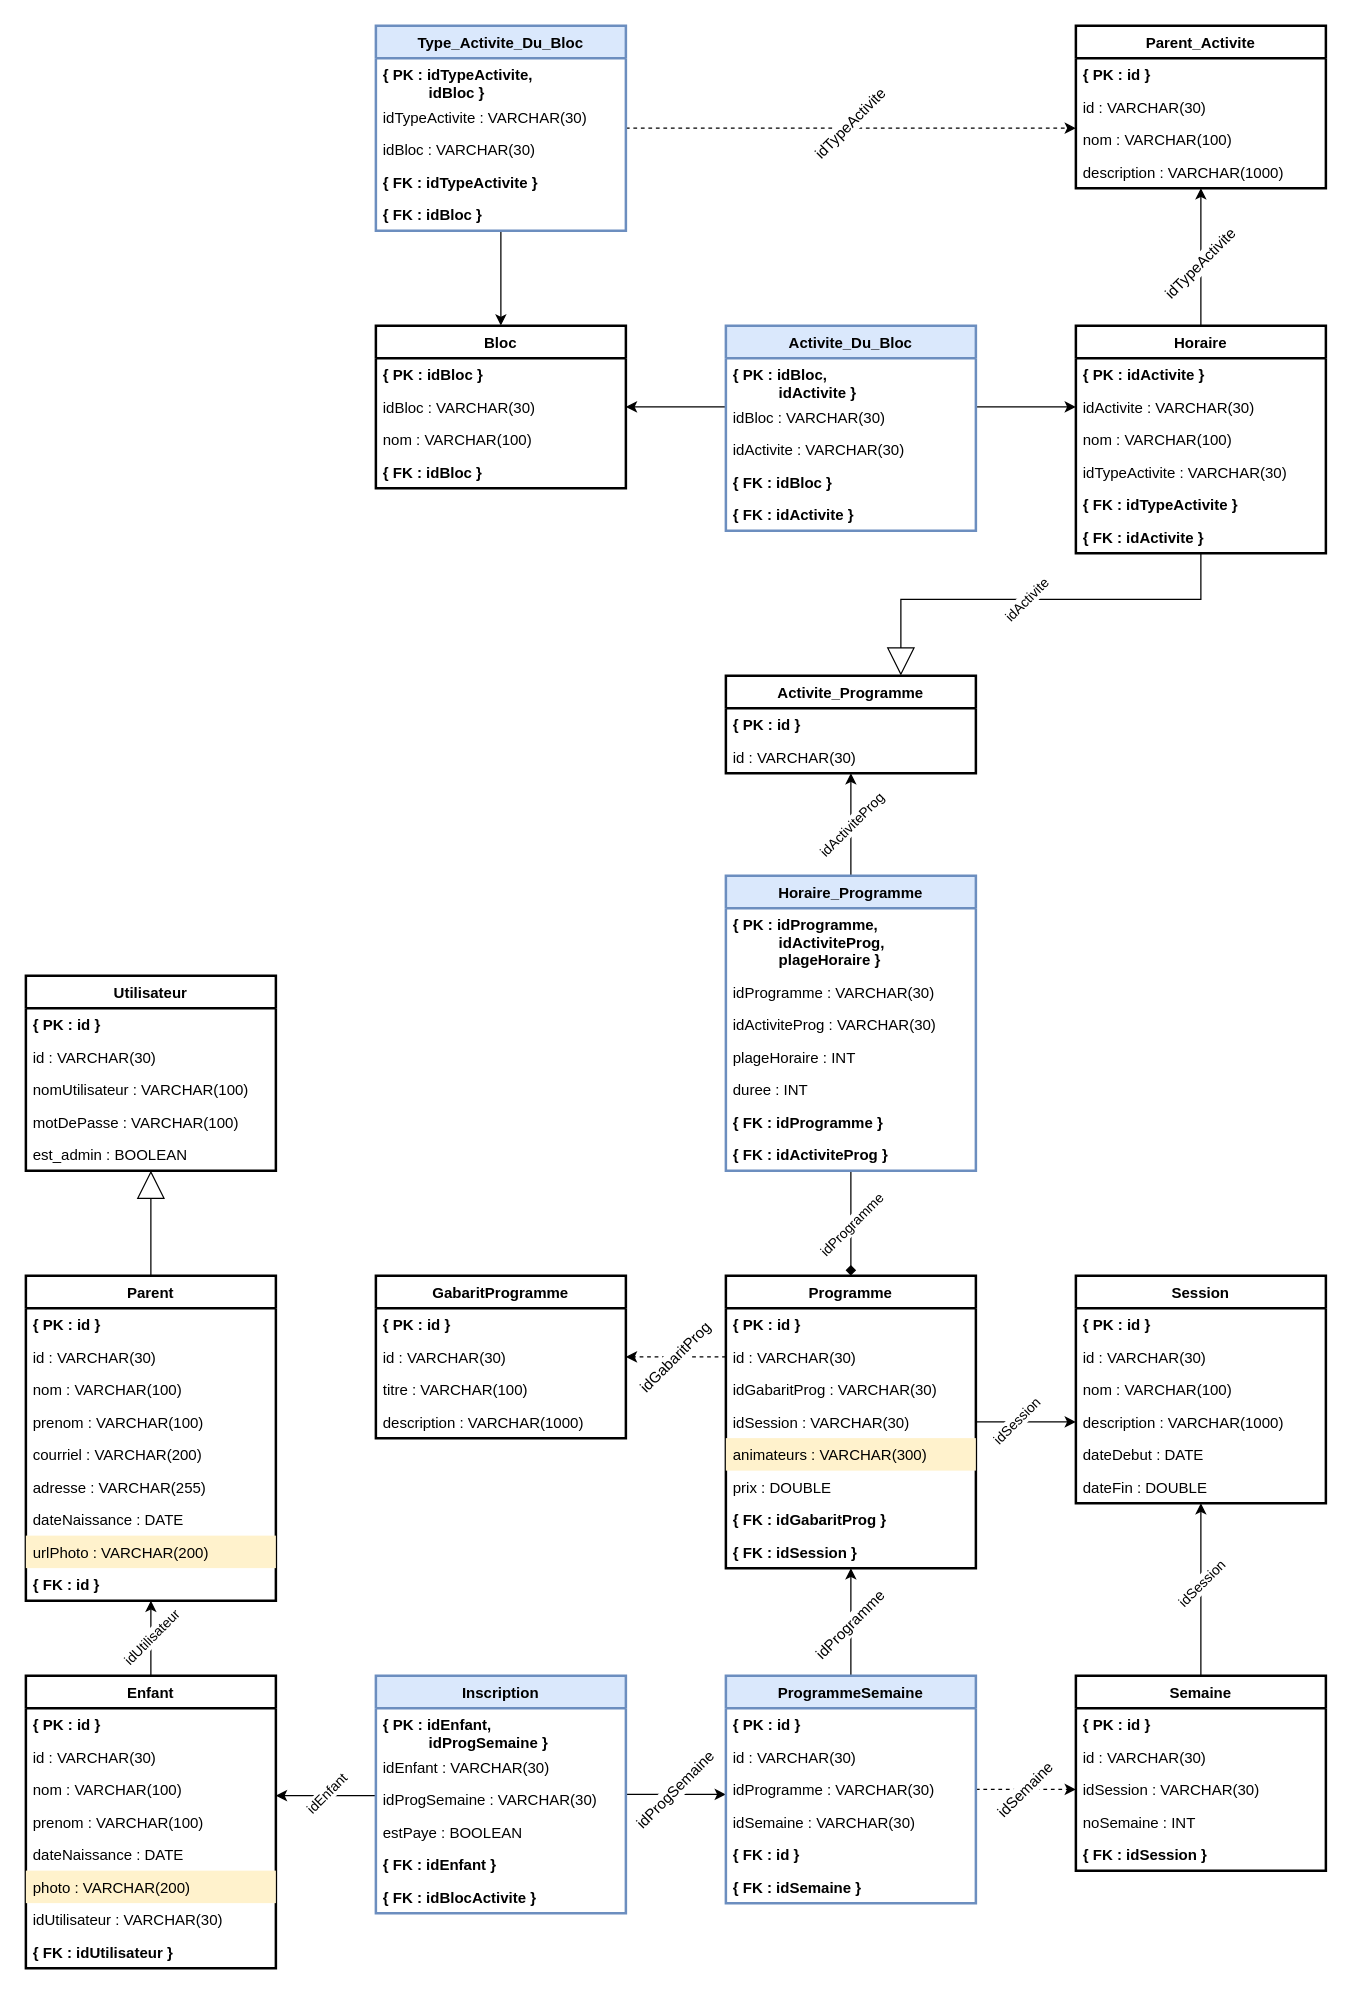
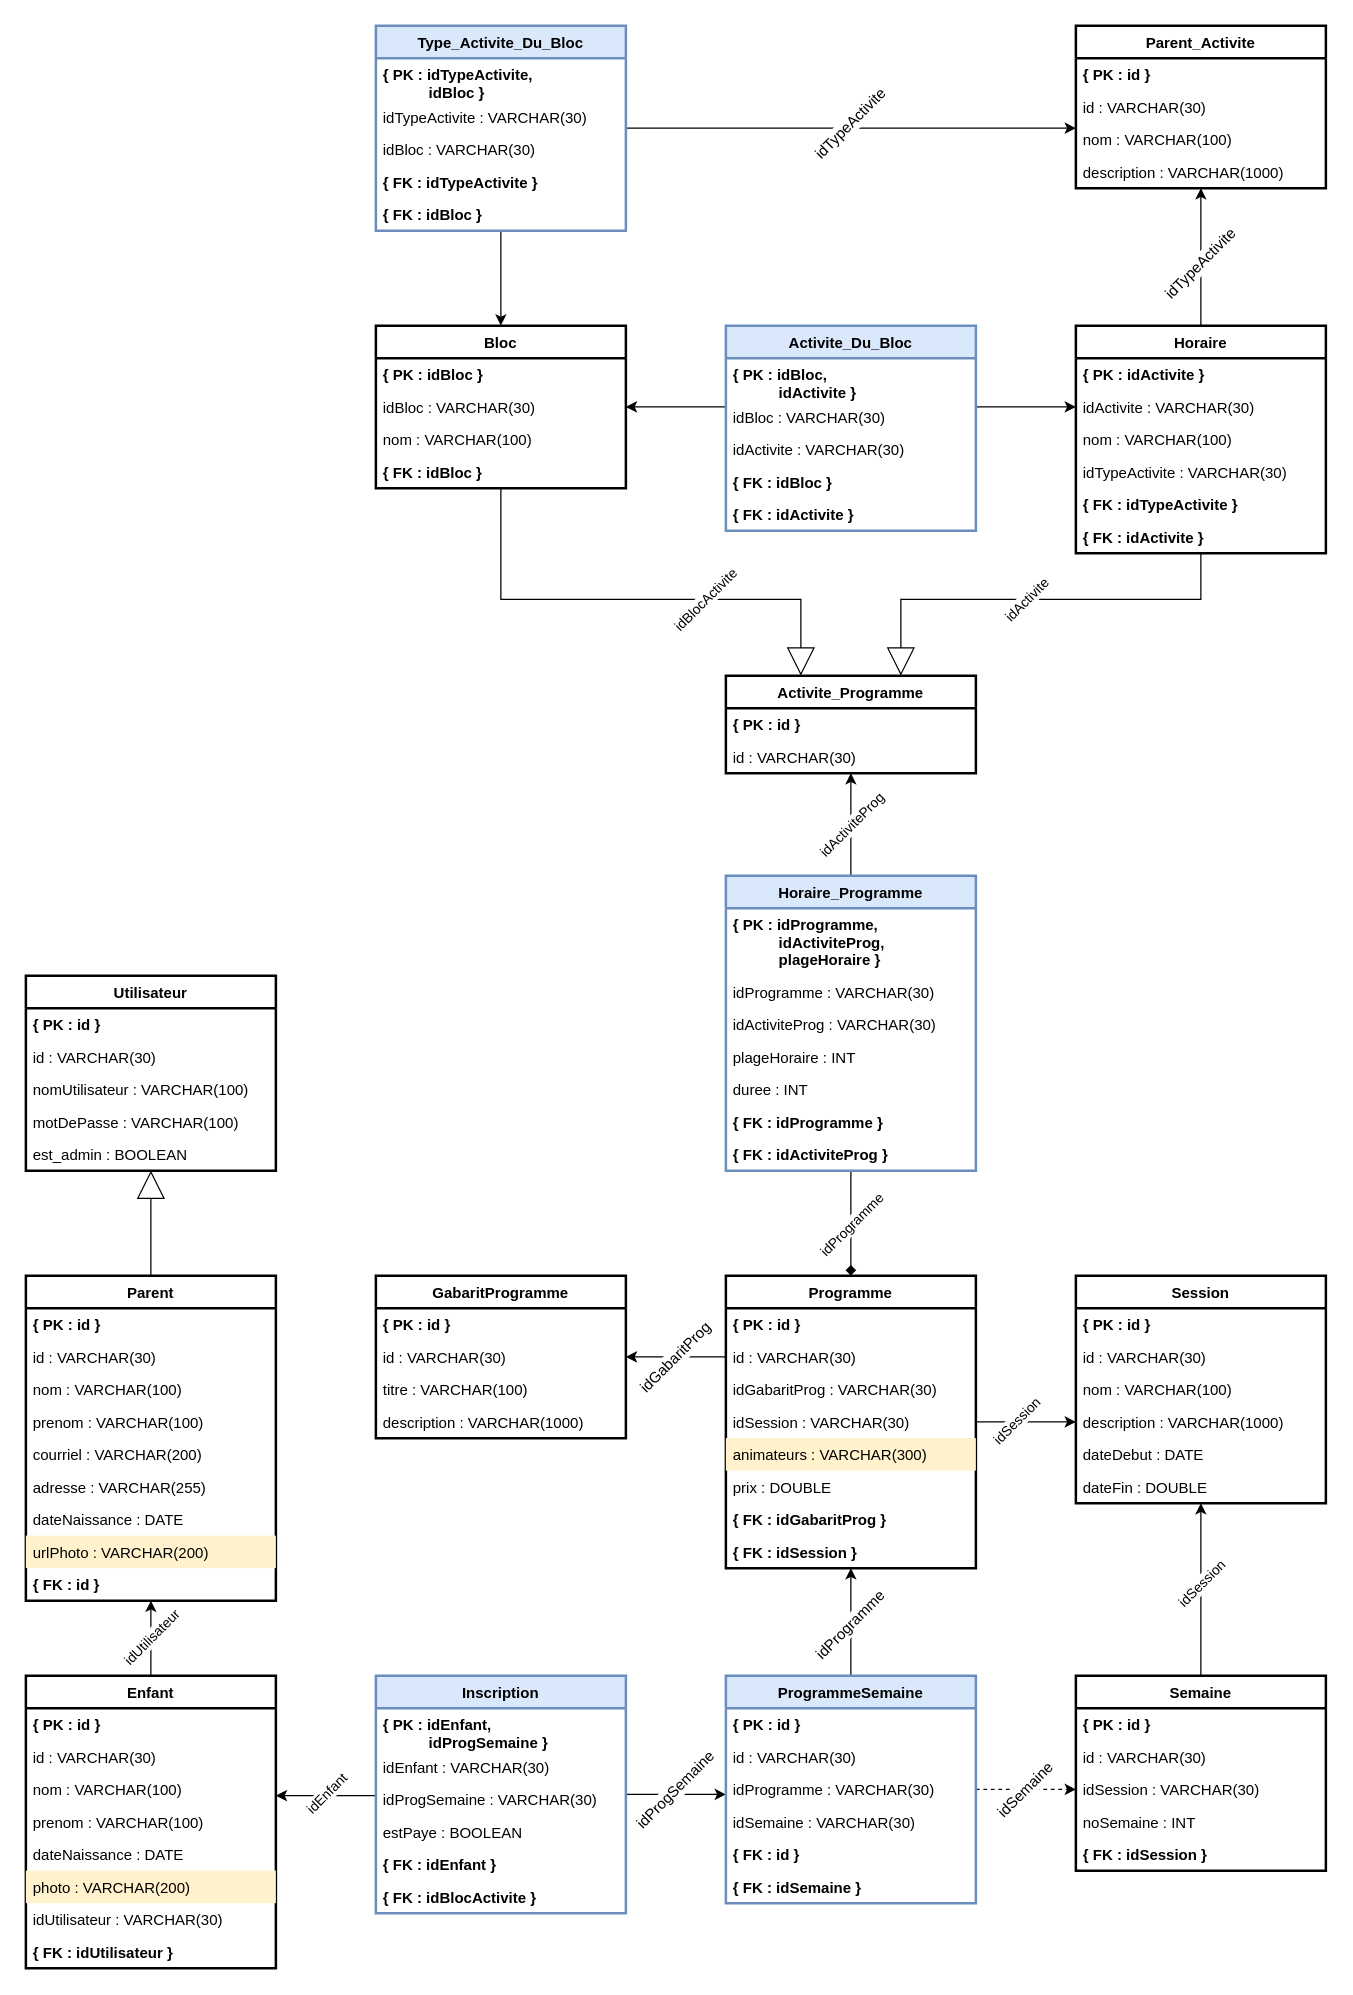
(964, 128) -> (964, 128)
none -> (619, 599)
(705, 1357) -> (705, 1357)
